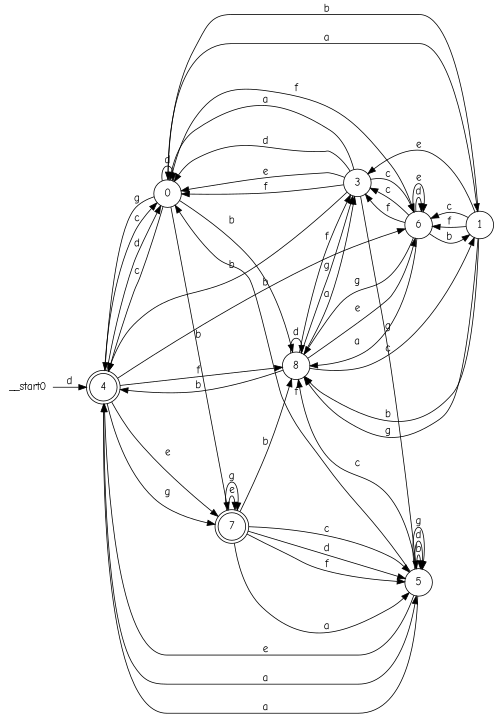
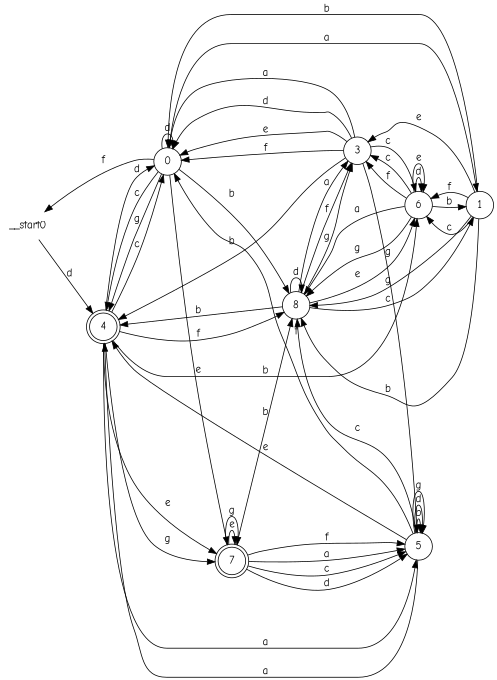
(289, 95) -> (99, 175)
(198, 335) -> (198, 370)
